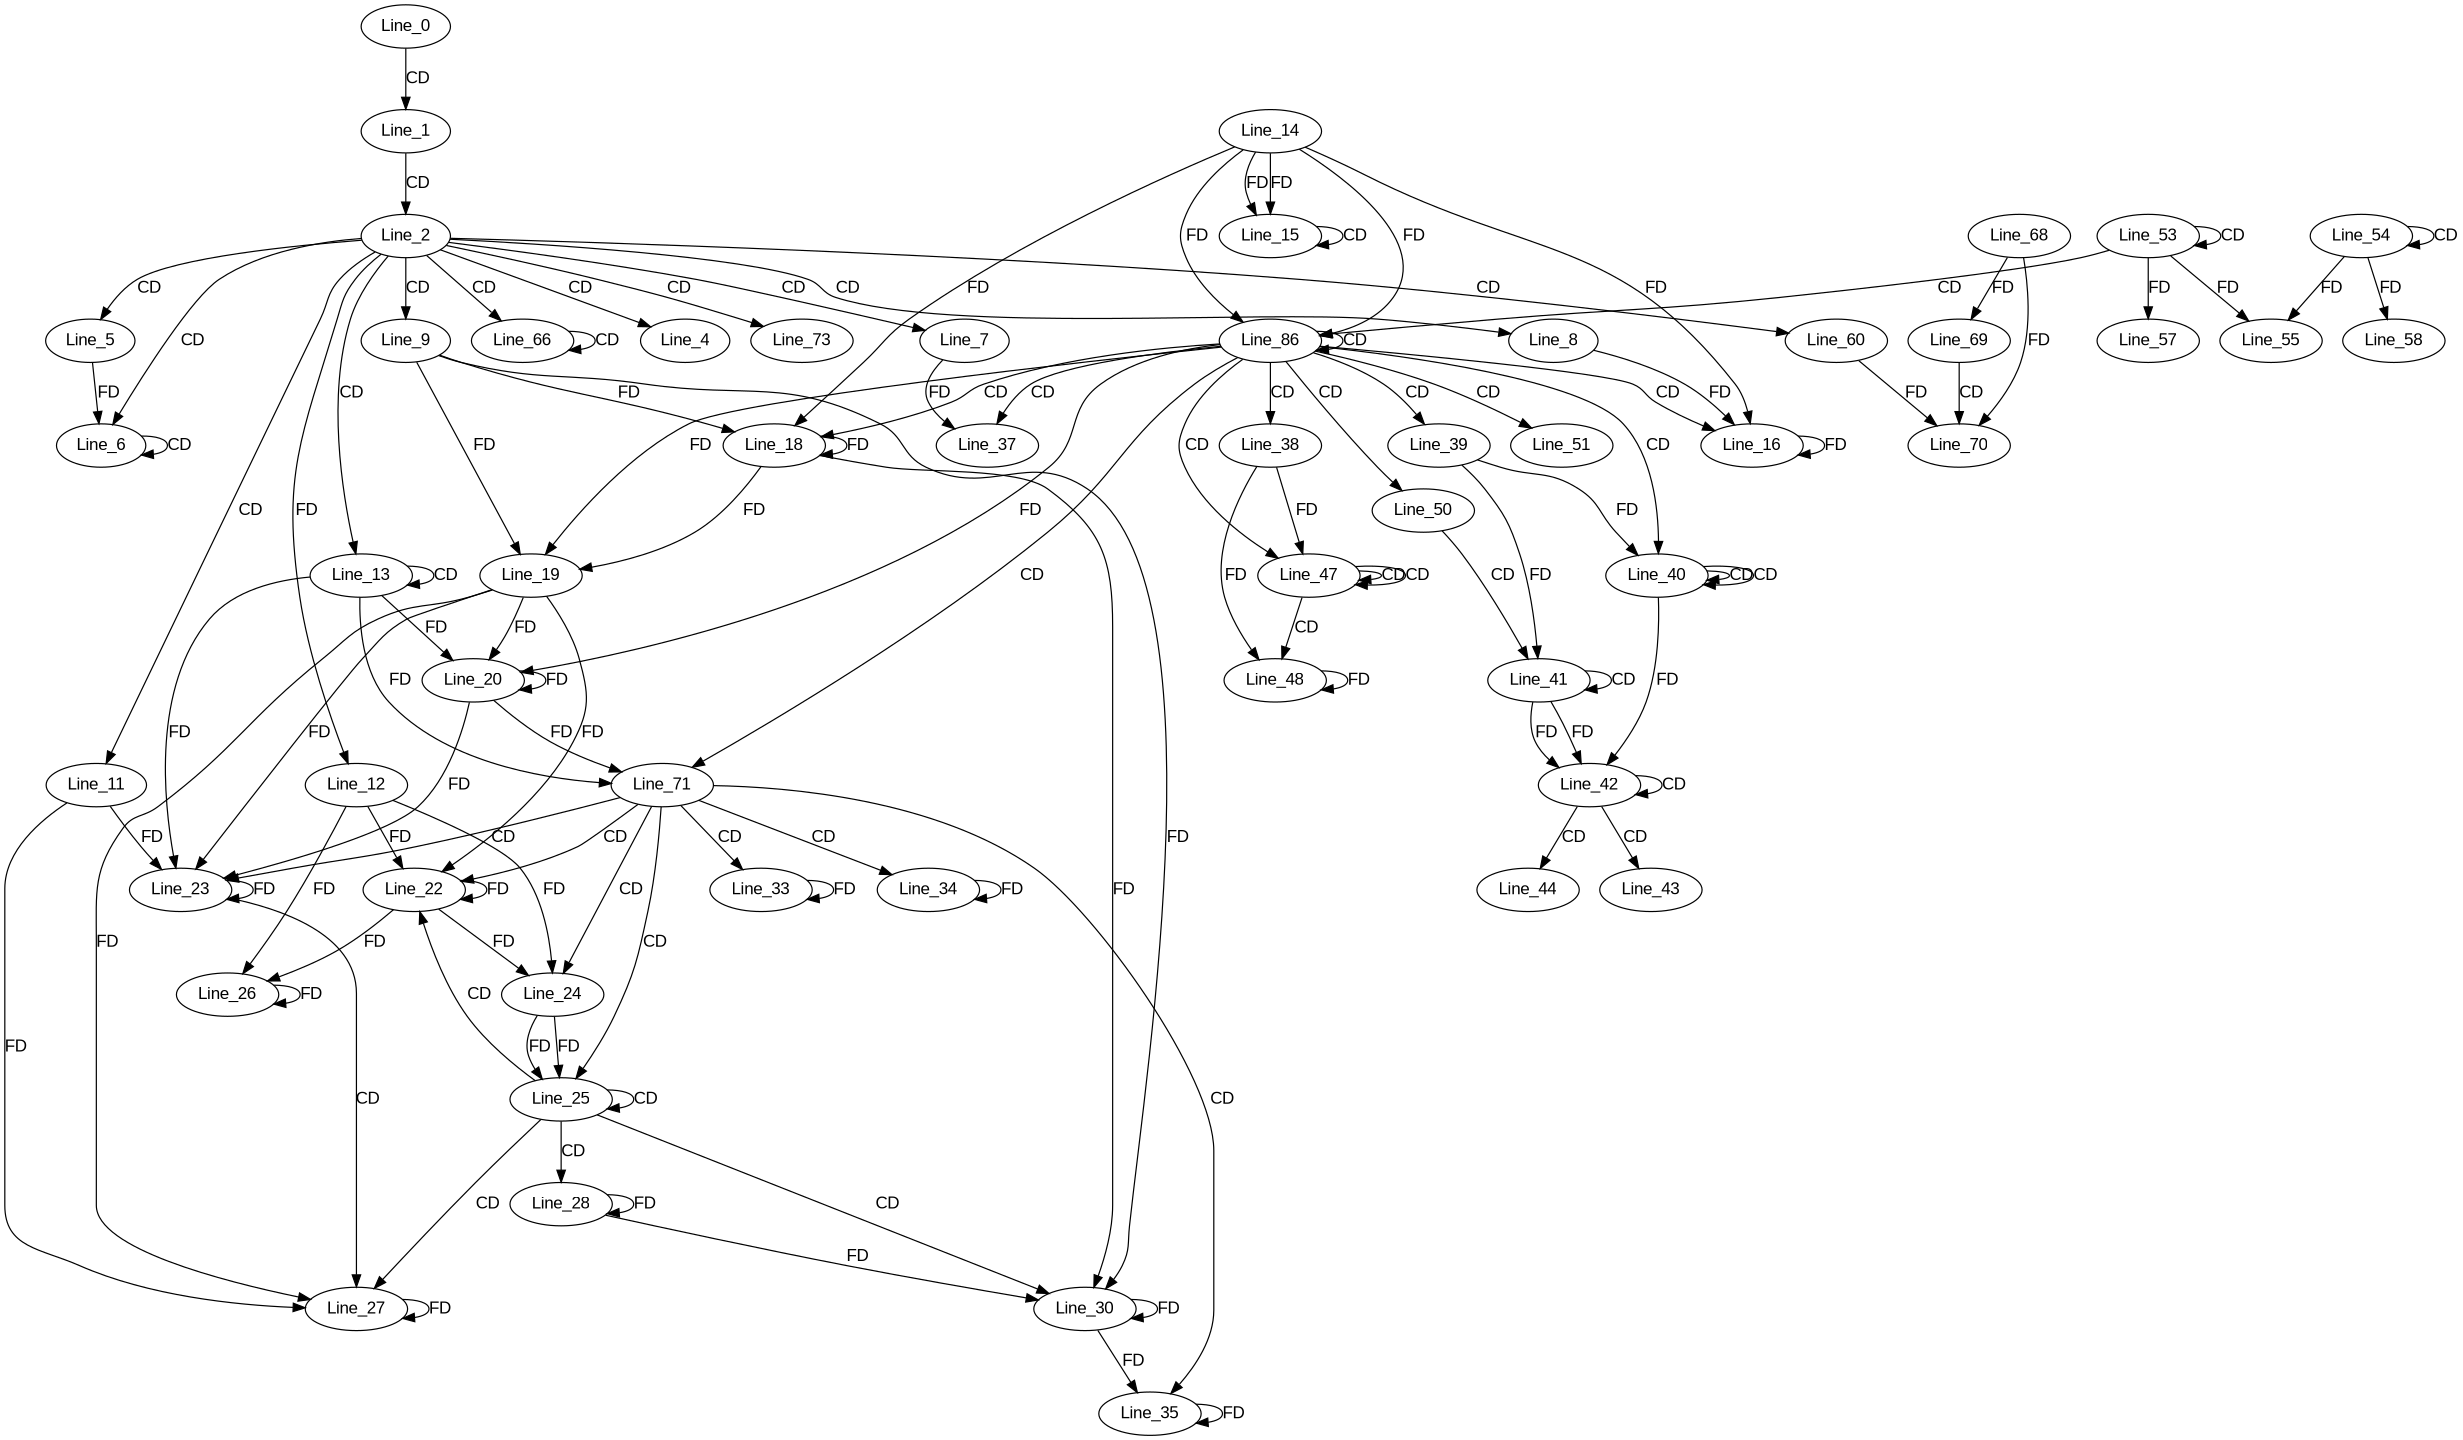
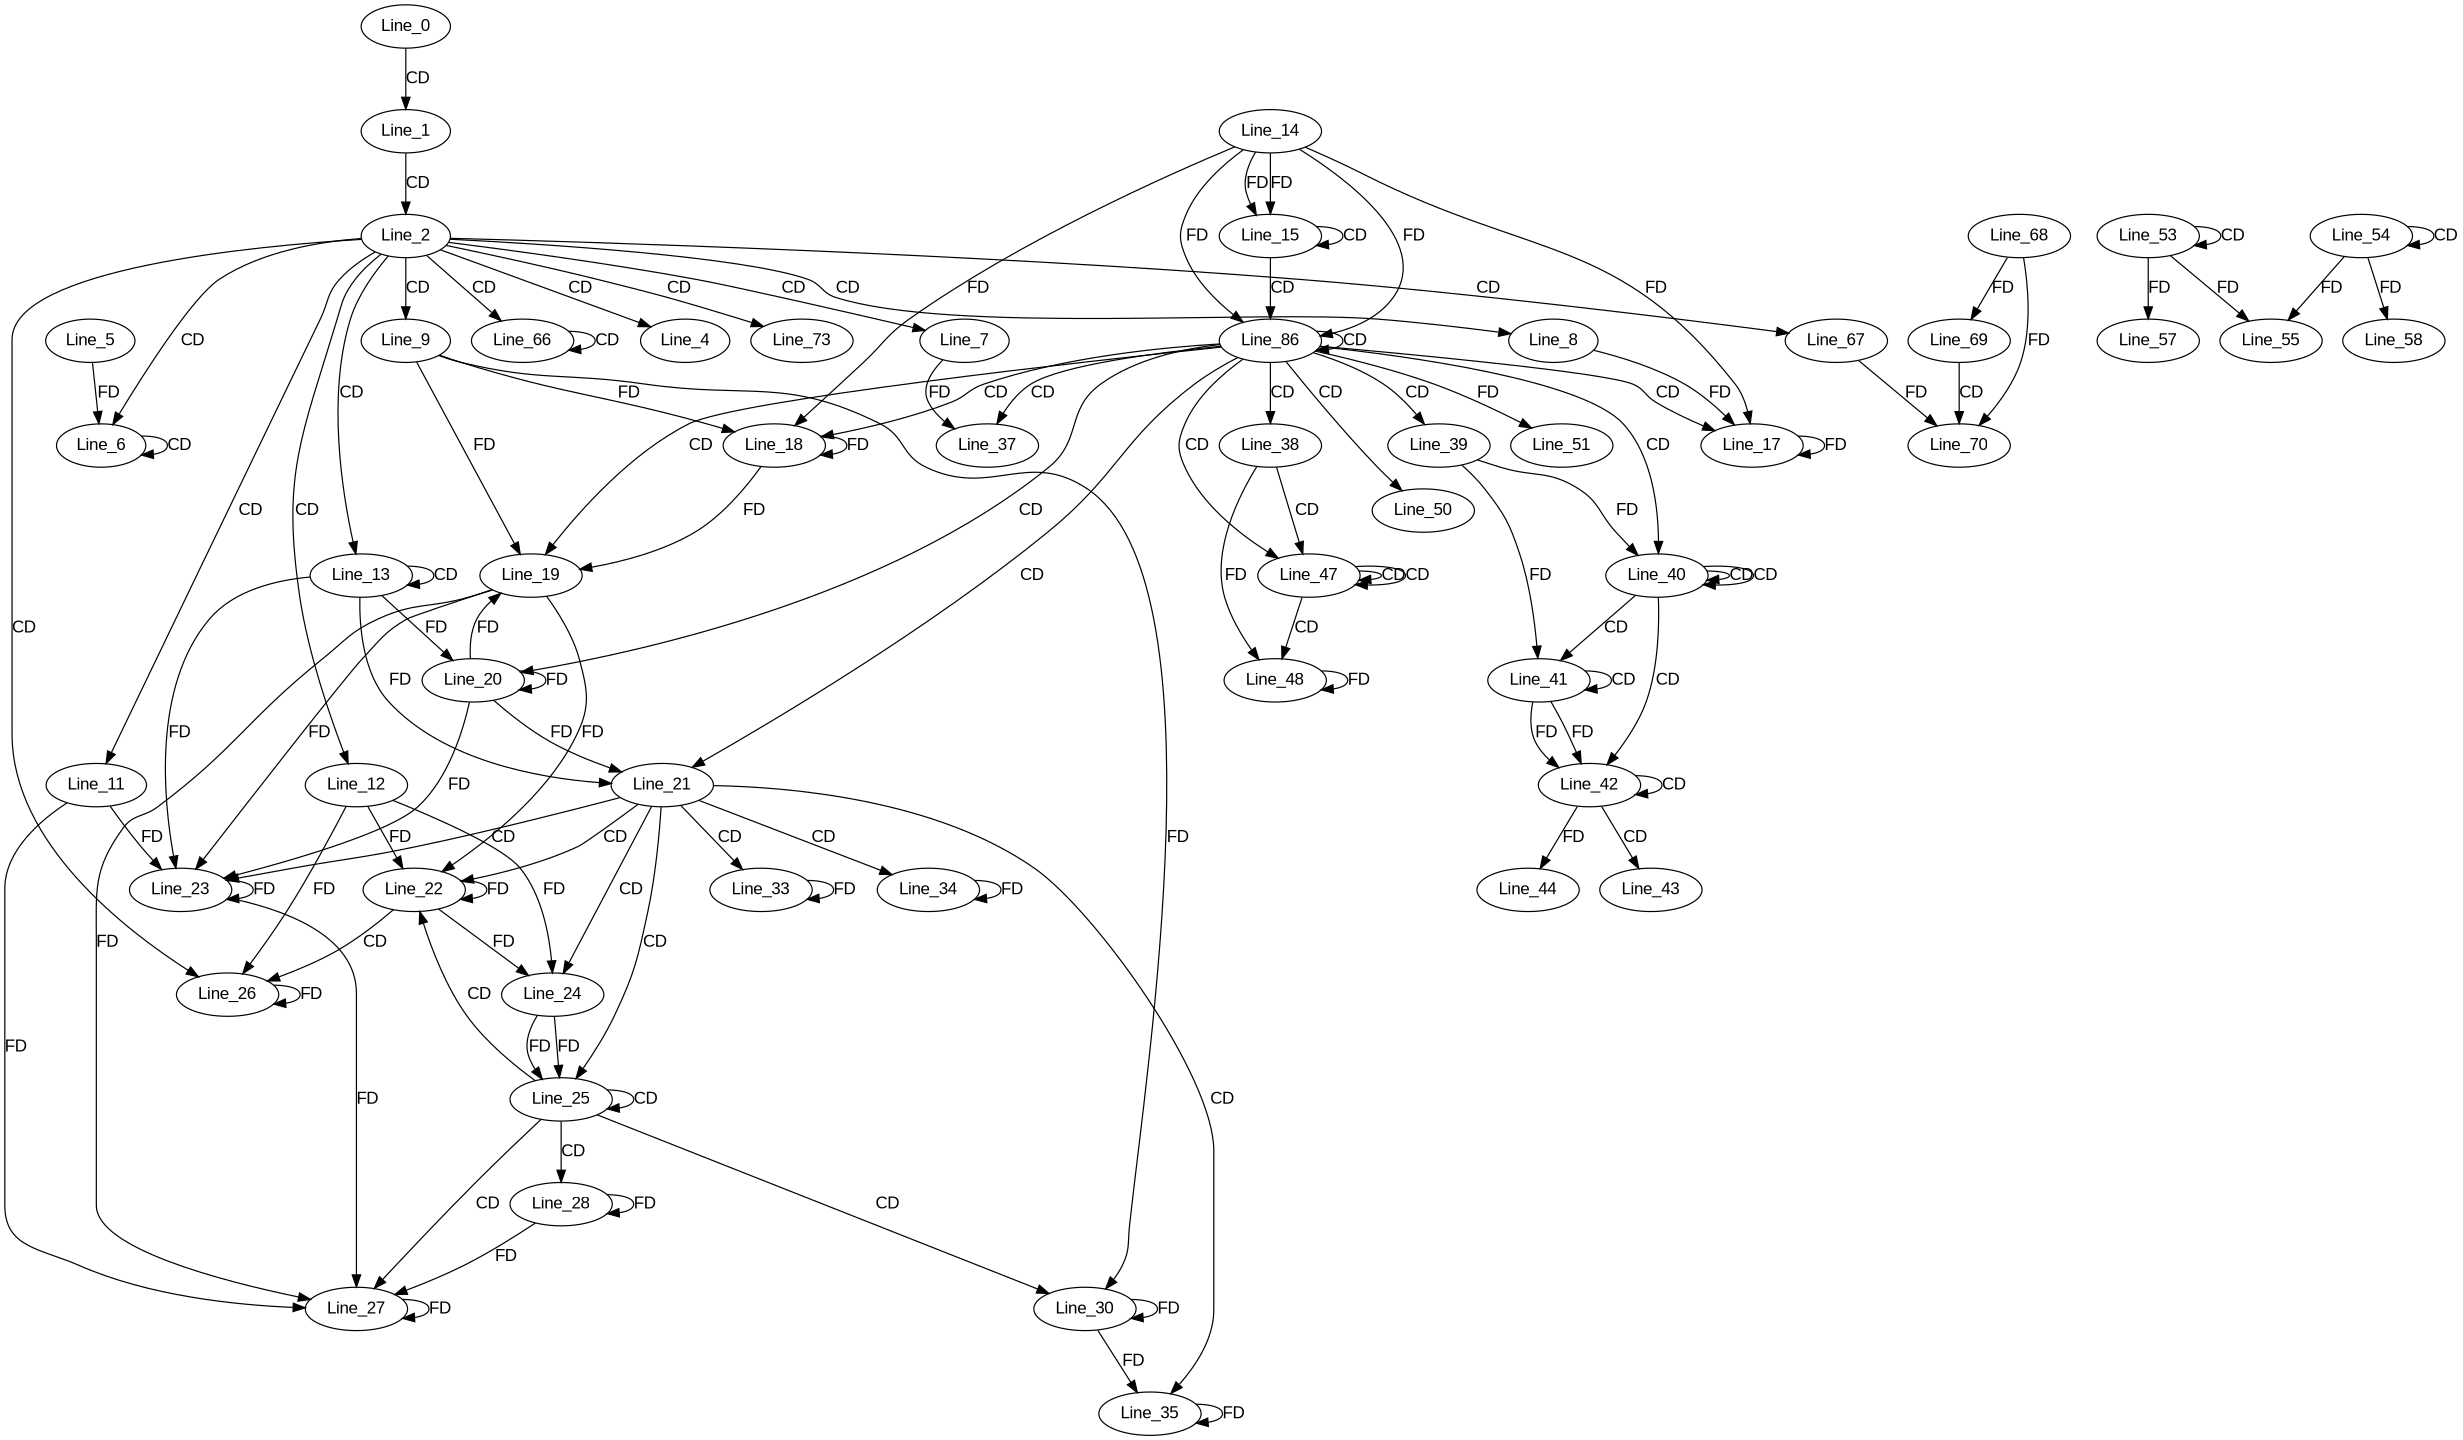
(227, 255) -> (12, 501)
(1722, 303) -> (1270, 285)
(1836, 341) -> (1836, 341)
(1488, 393) -> (1488, 393)
(701, 446) -> (701, 446)
(1752, 446) -> (1752, 446)
(307, 511) -> (307, 511)
(1031, 511) -> (1031, 511)
(1307, 511) -> (1307, 511)
(1485, 587) -> (1603, 624)
(511, 624) -> (474, 627)
(1668, 680) -> (1668, 680)
(1113, 756) -> none
(662, 785) -> (662, 785)
(1574, 837) -> (1574, 837)
(375, 942) -> (375, 942)
(368, 1099) -> (368, 1099)
(815, 1259) -> (473, 1261)
